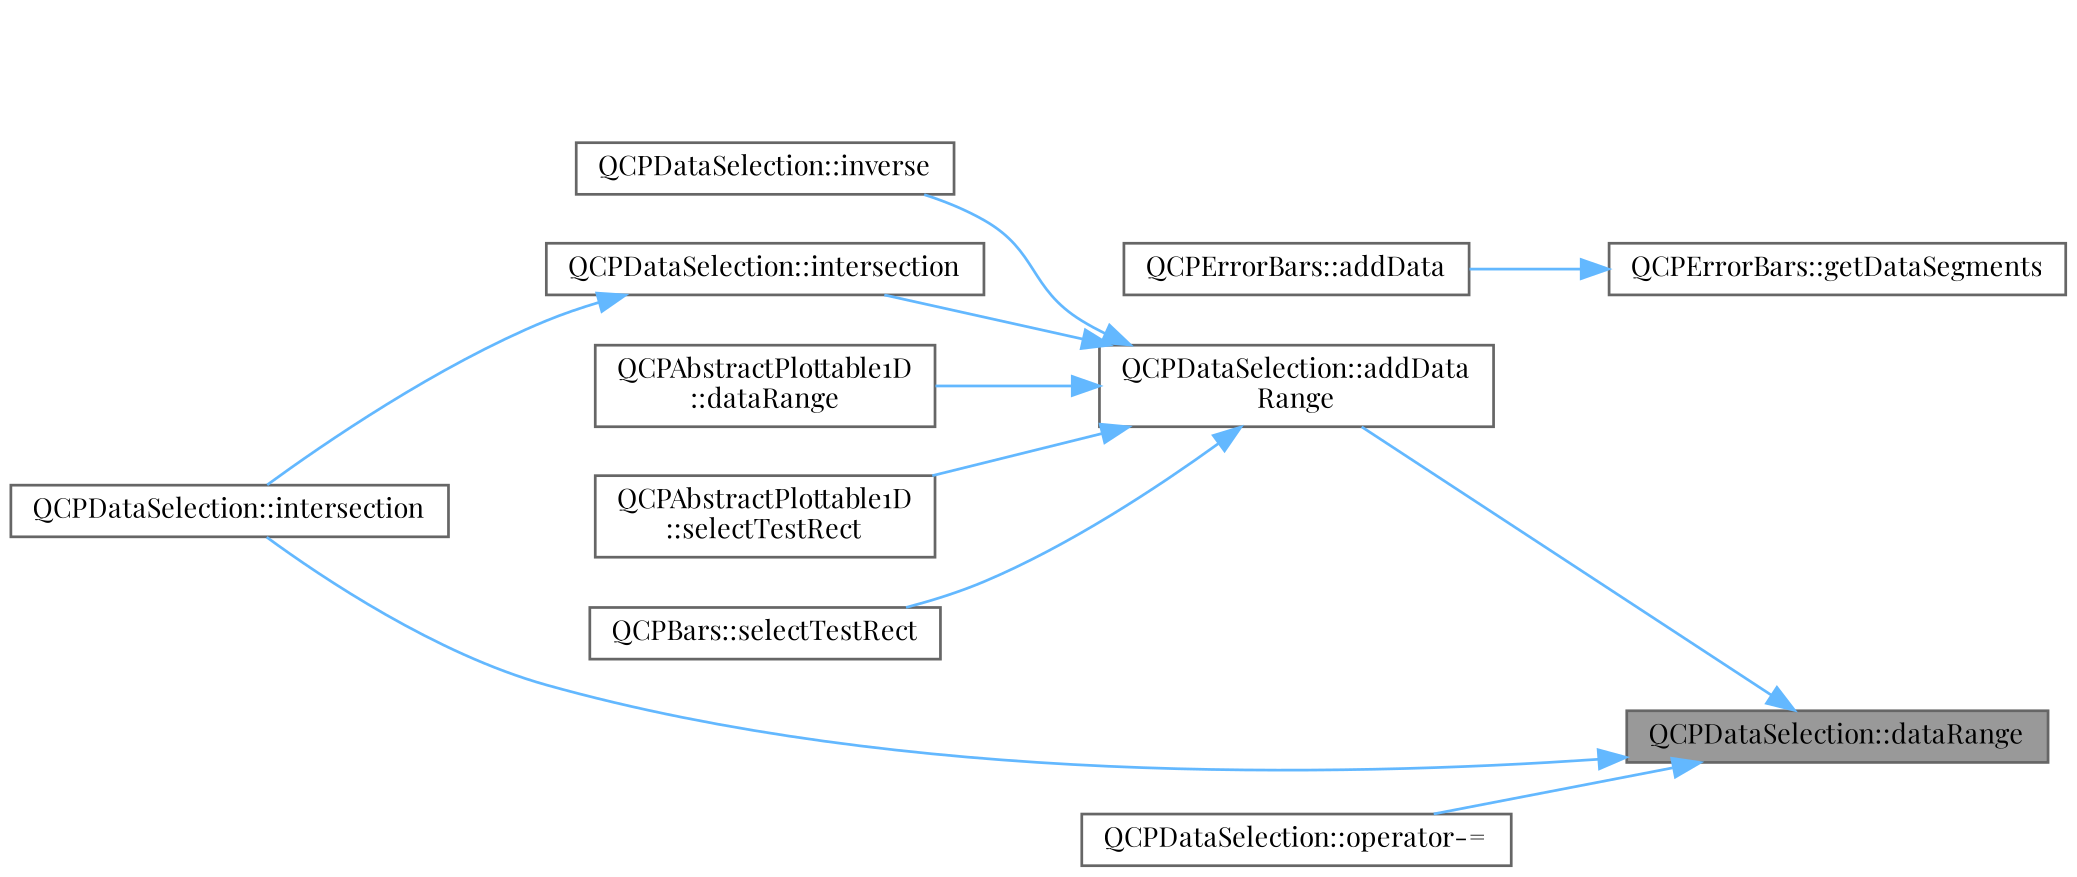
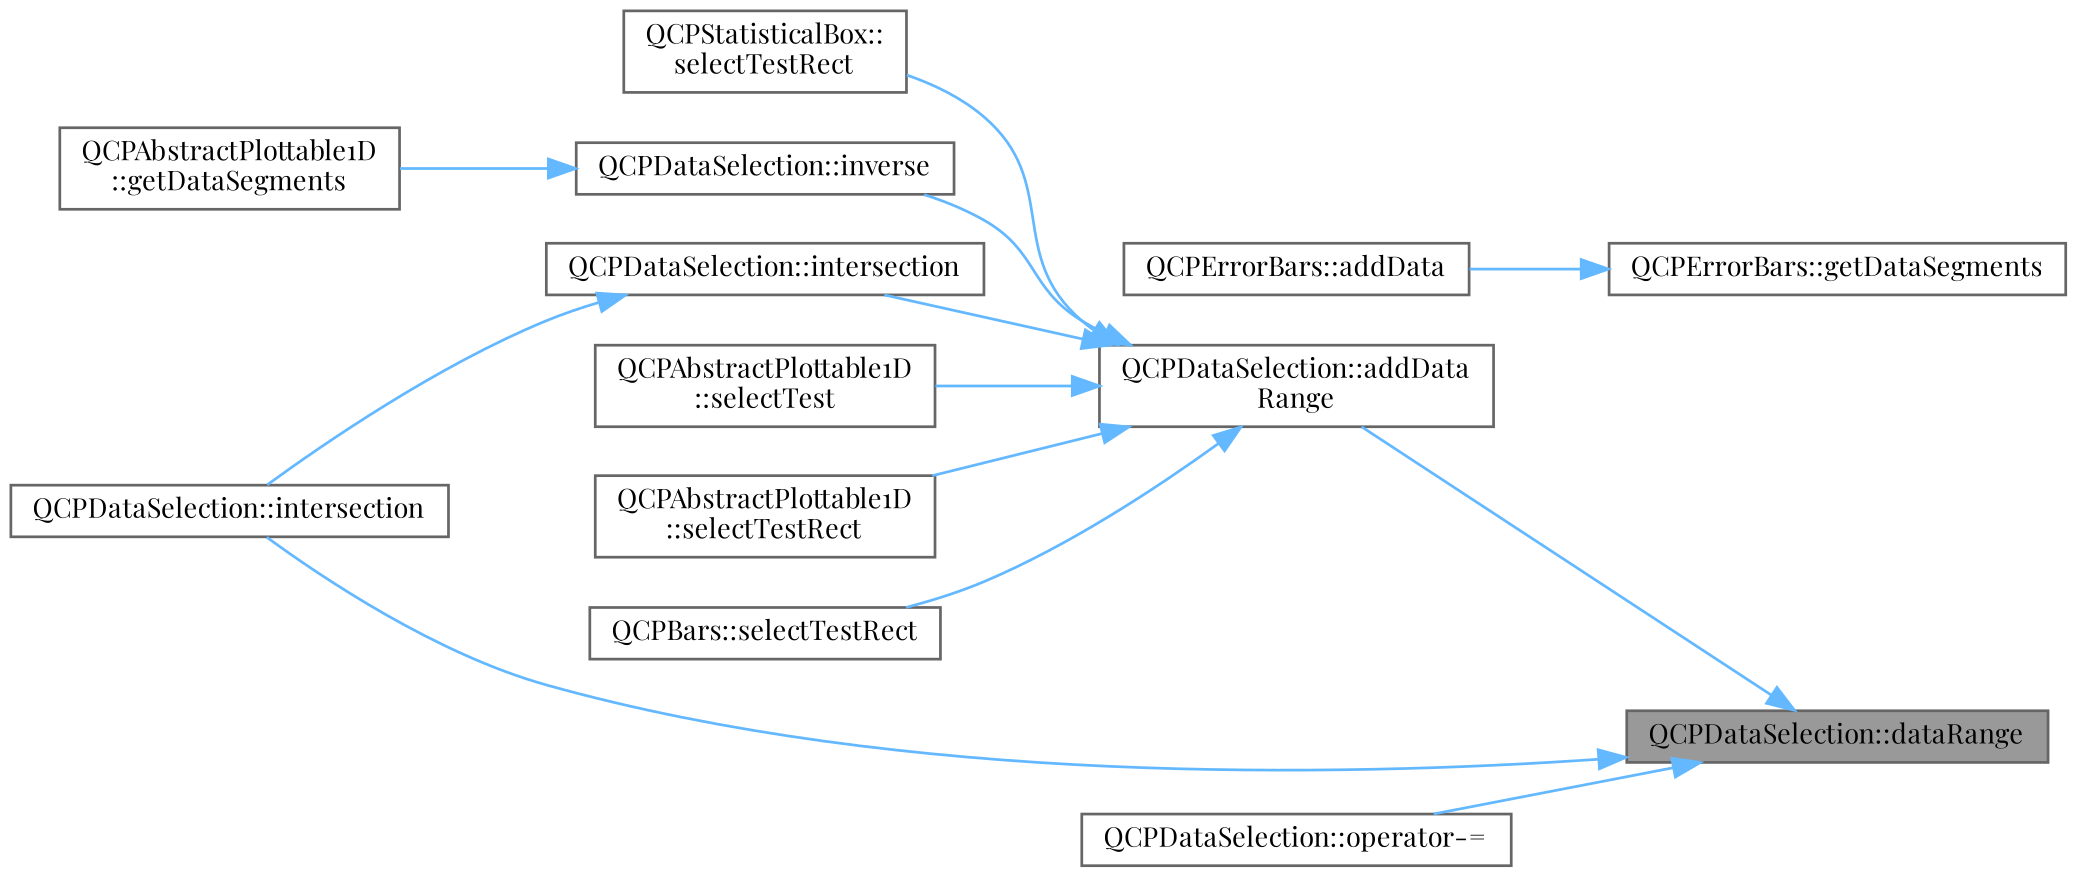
none -> (765, 52)
none -> (230, 169)
(765, 386) -> (765, 386)
